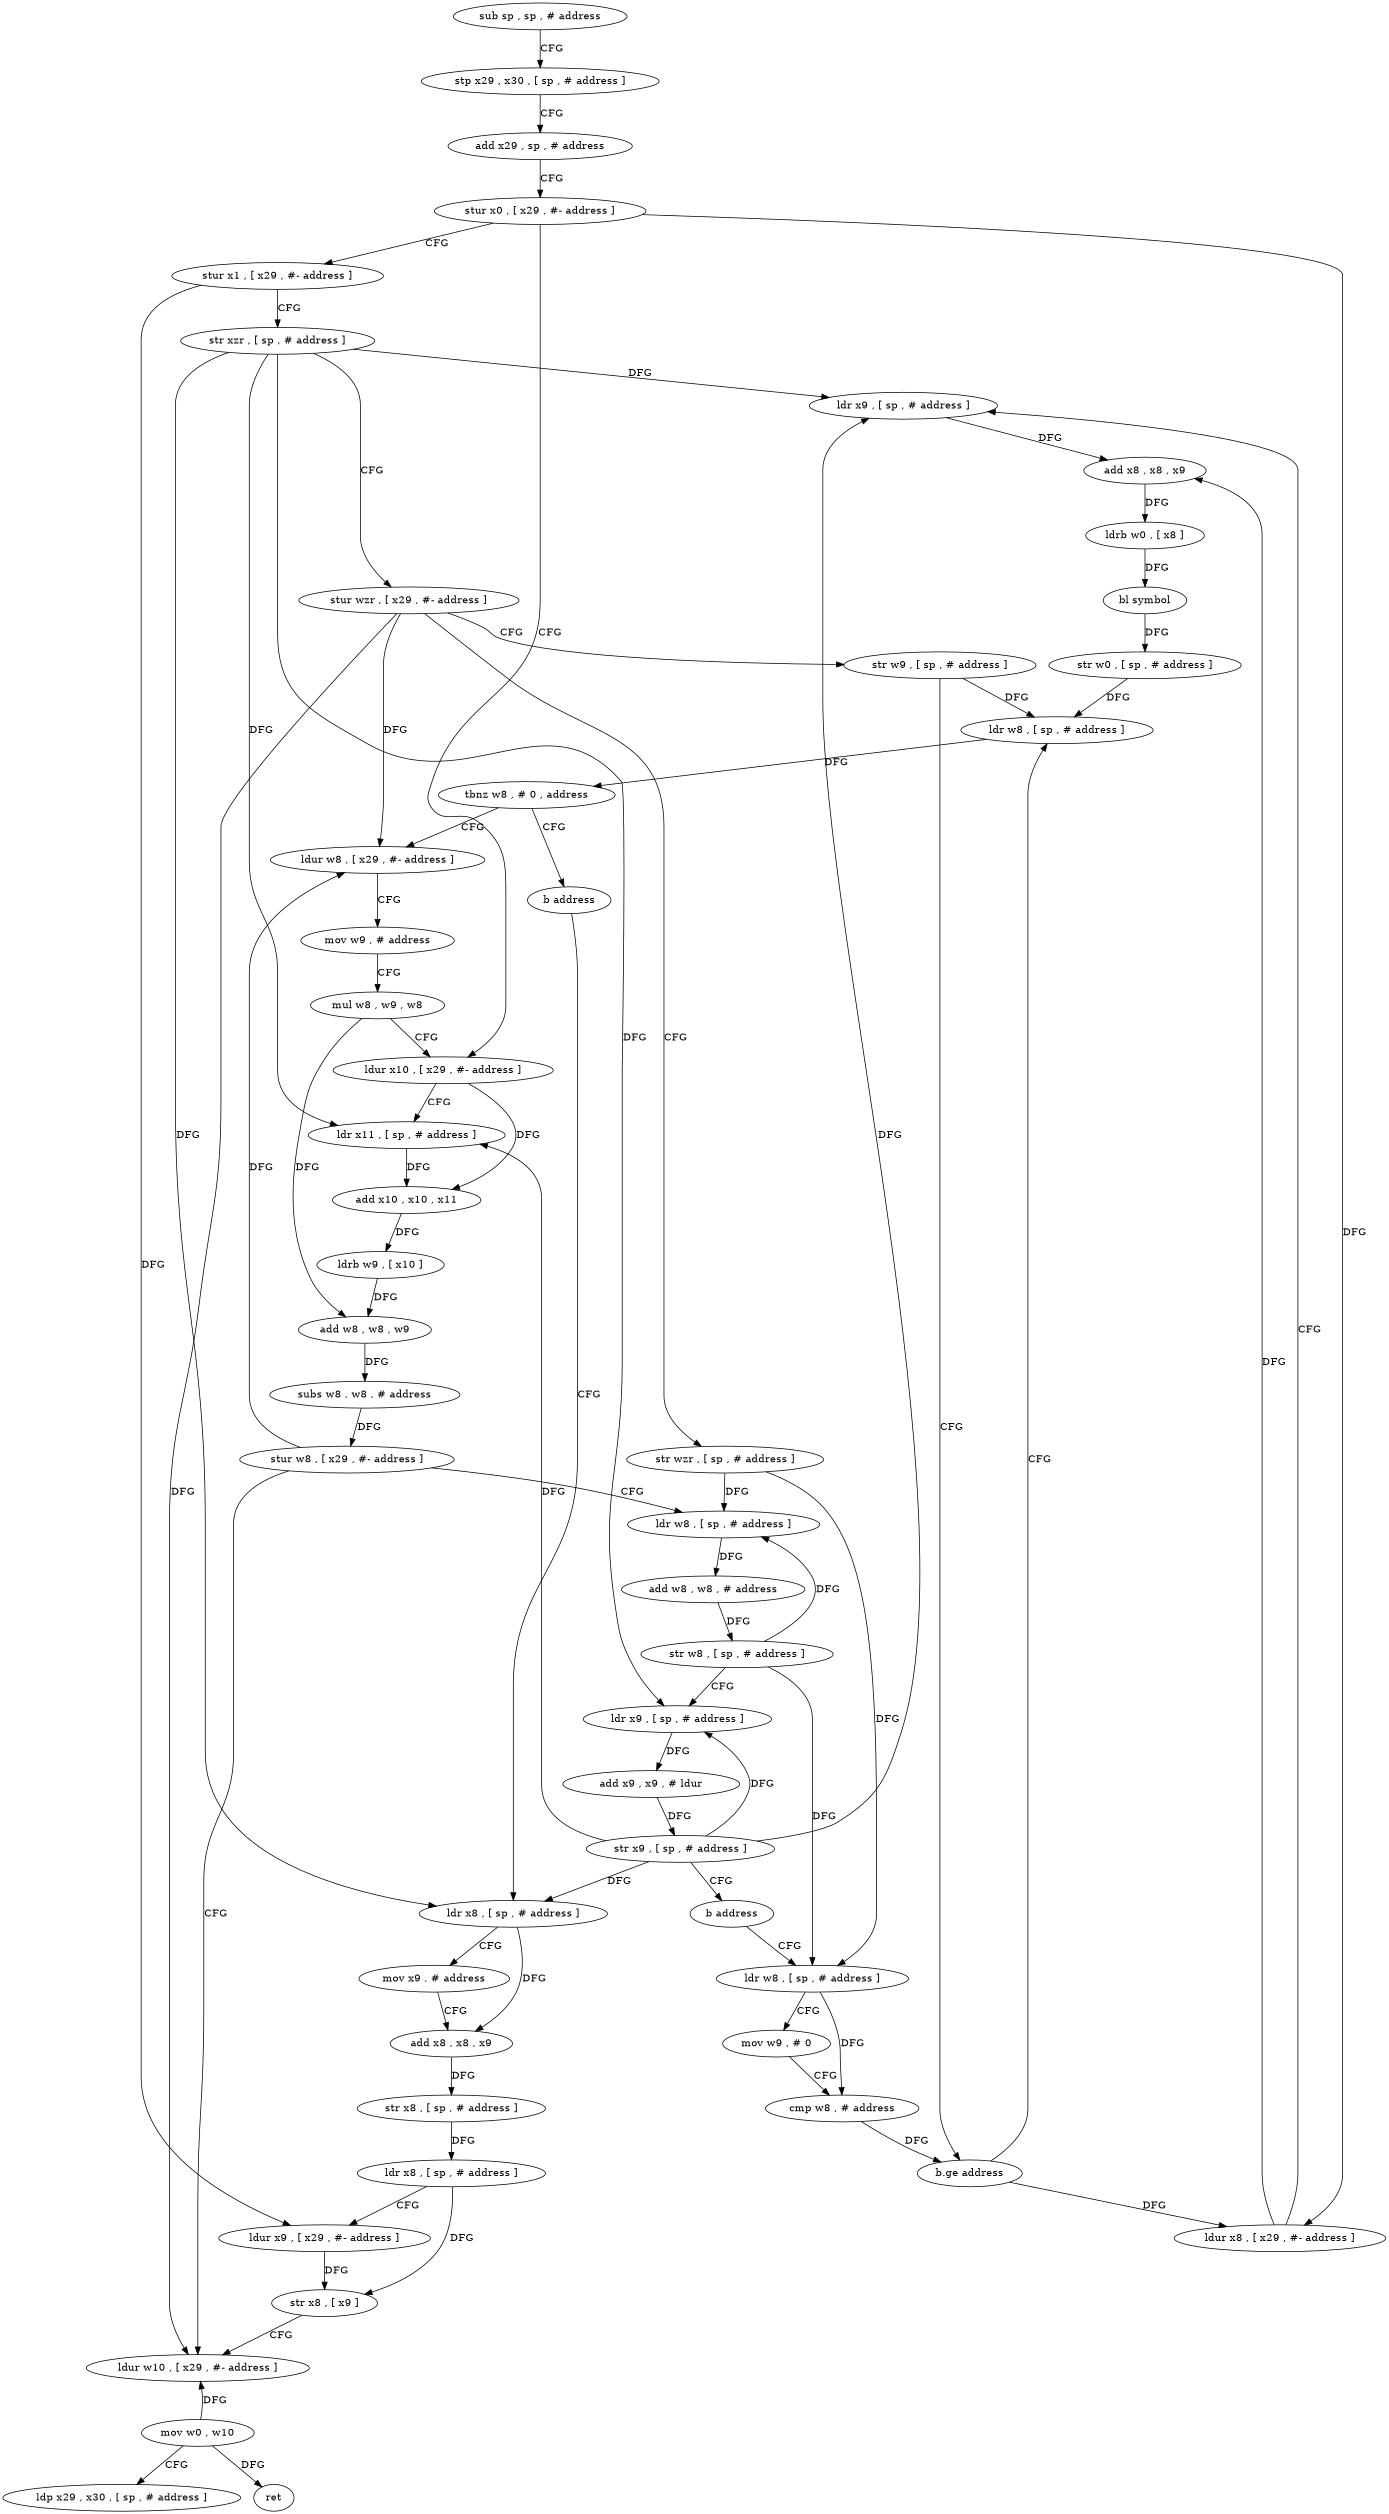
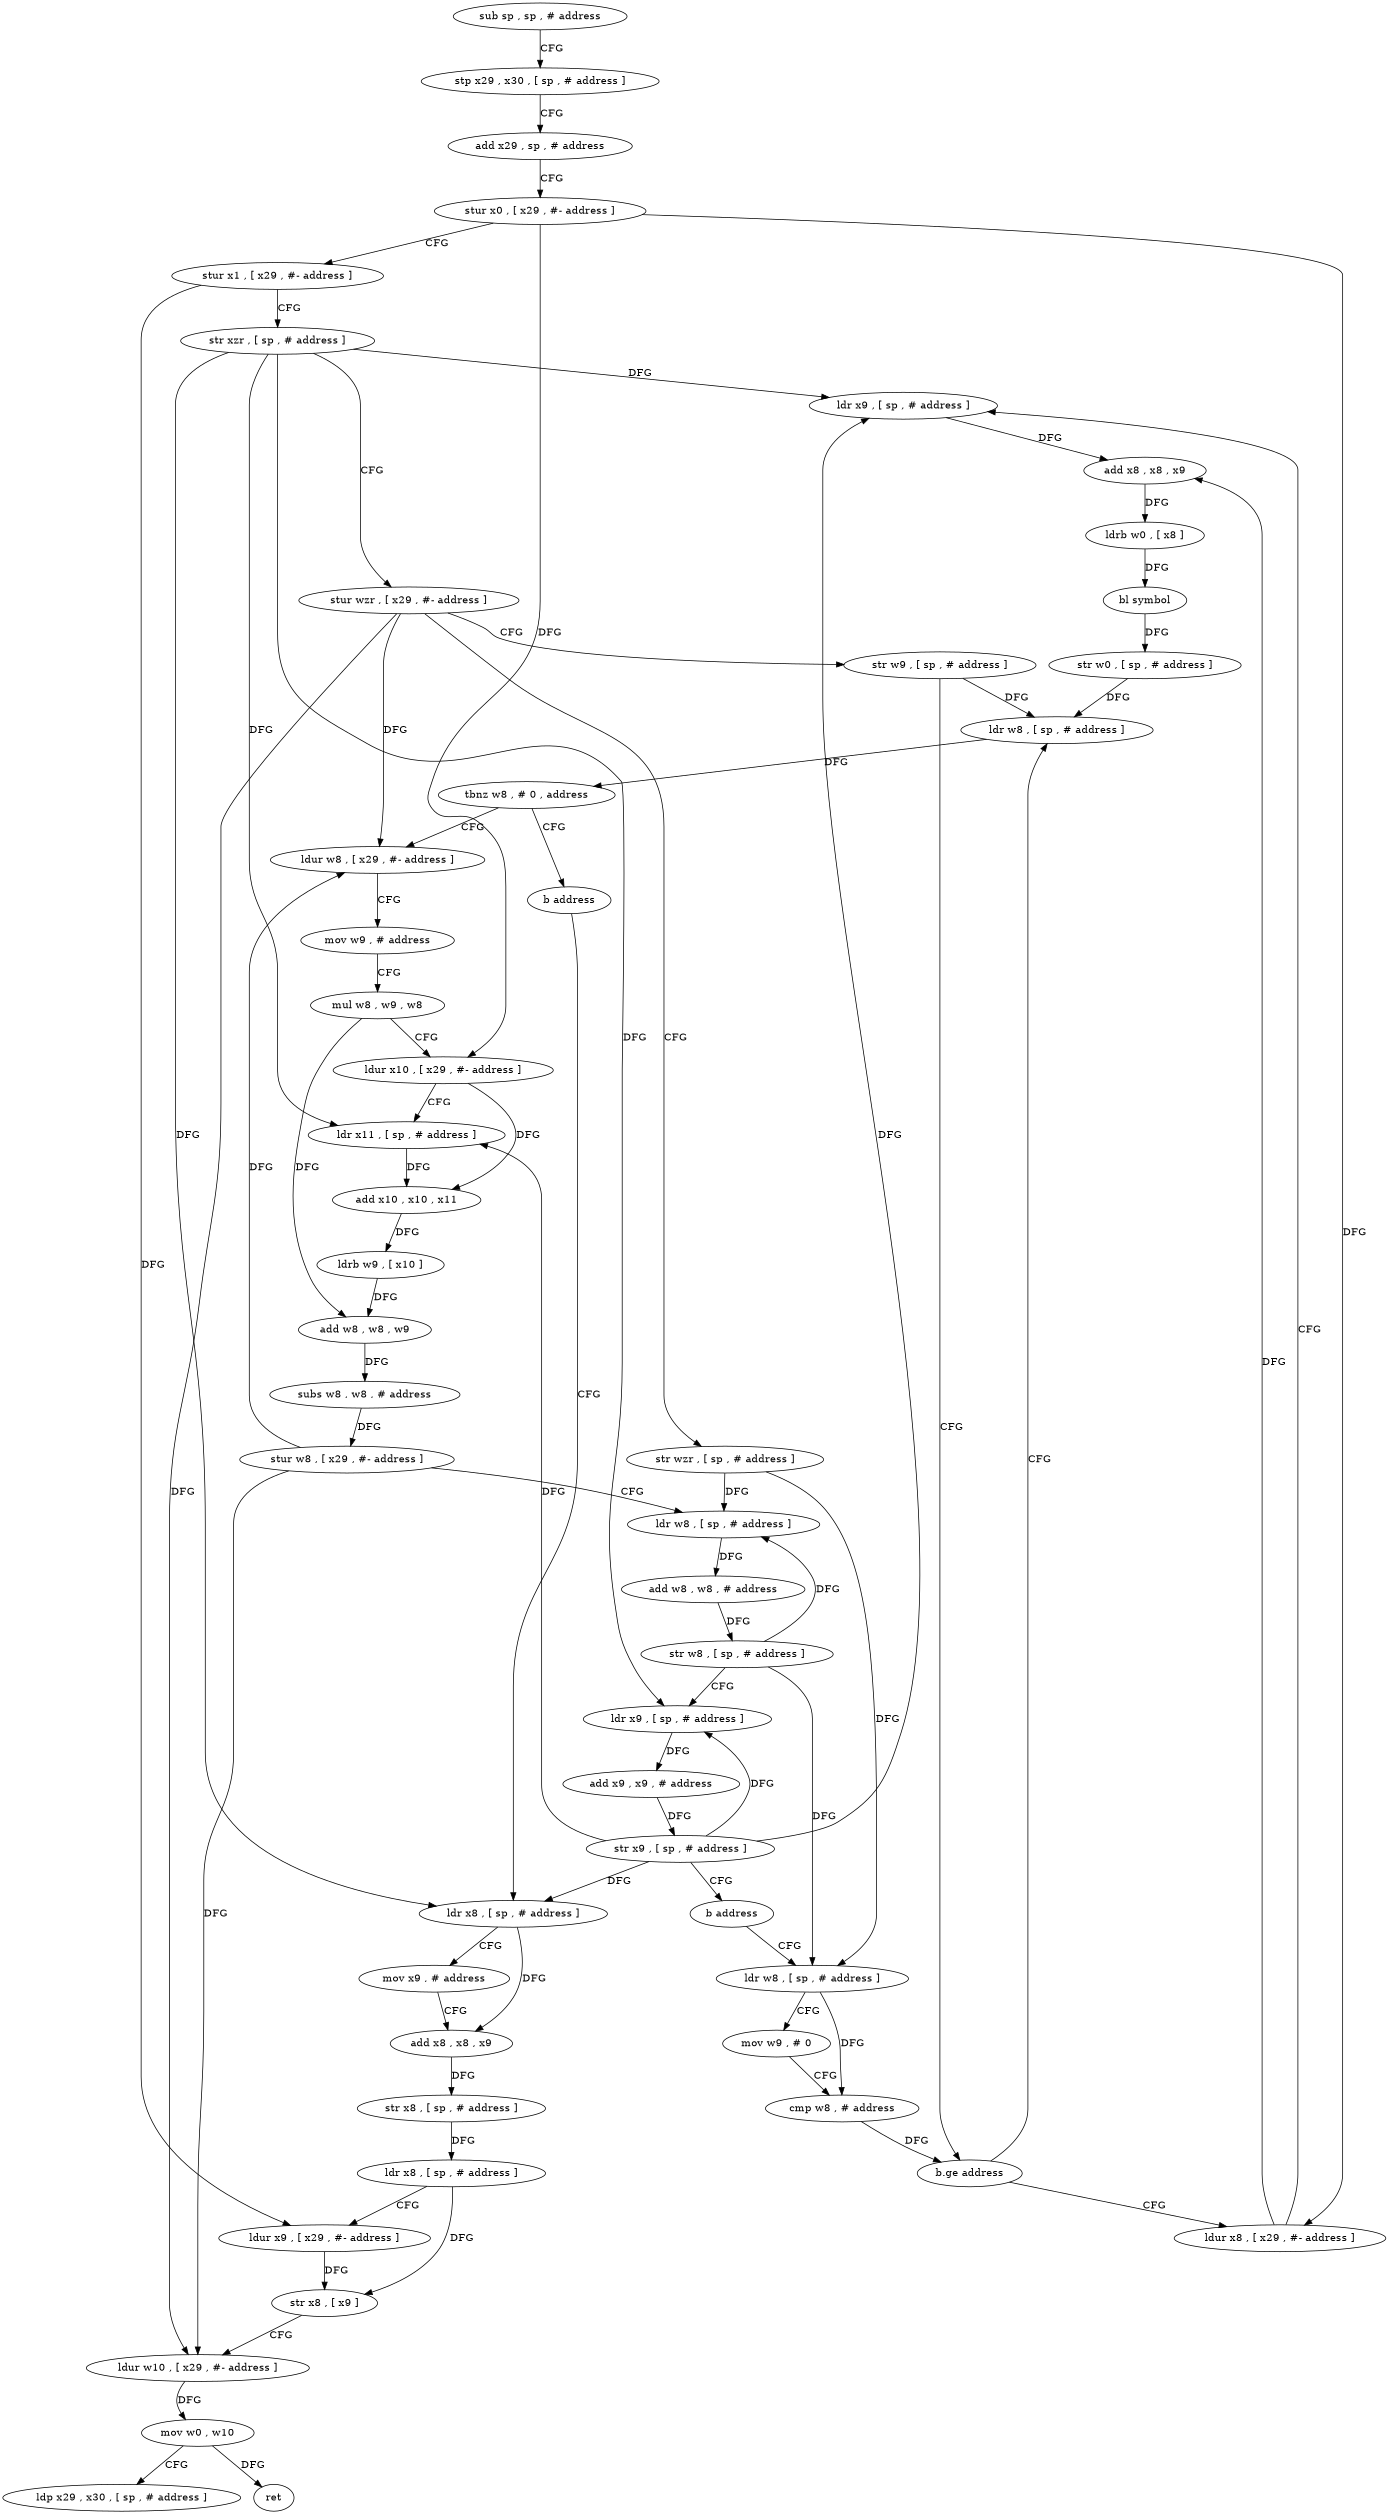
(550, 633) -> (550, 633)
(651, 1784) -> (651, 1784)
(216, 1914) -> (216, 1914)
(1155, 2206) -> (1155, 2206)
(202, 2404) -> (177, 2397)
